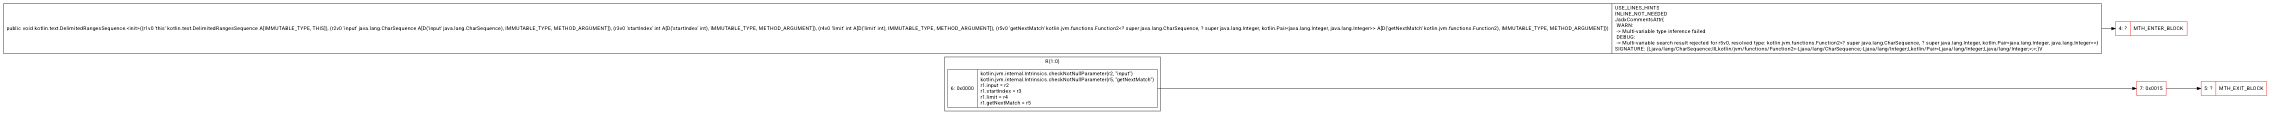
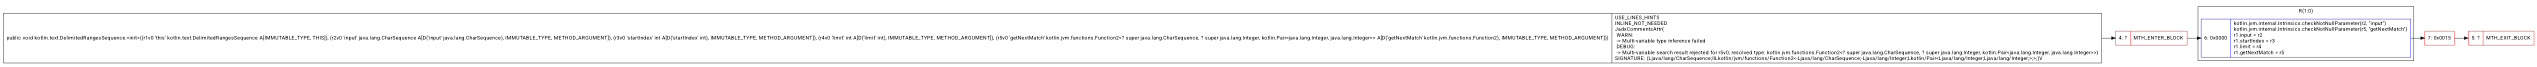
none -> (2192, 38)
